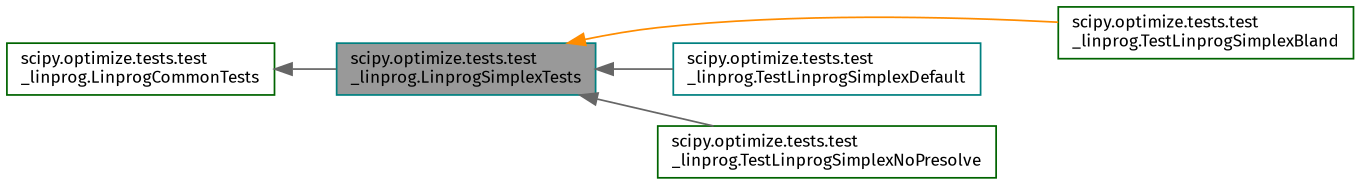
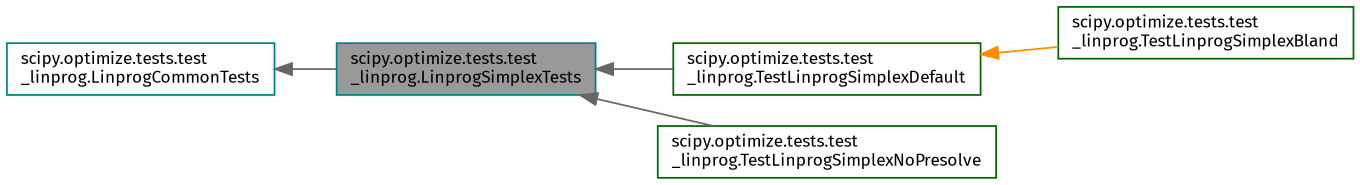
(821, 18) -> (1028, 50)
(141, 69) -> (141, 69)
(827, 69) -> (827, 69)
